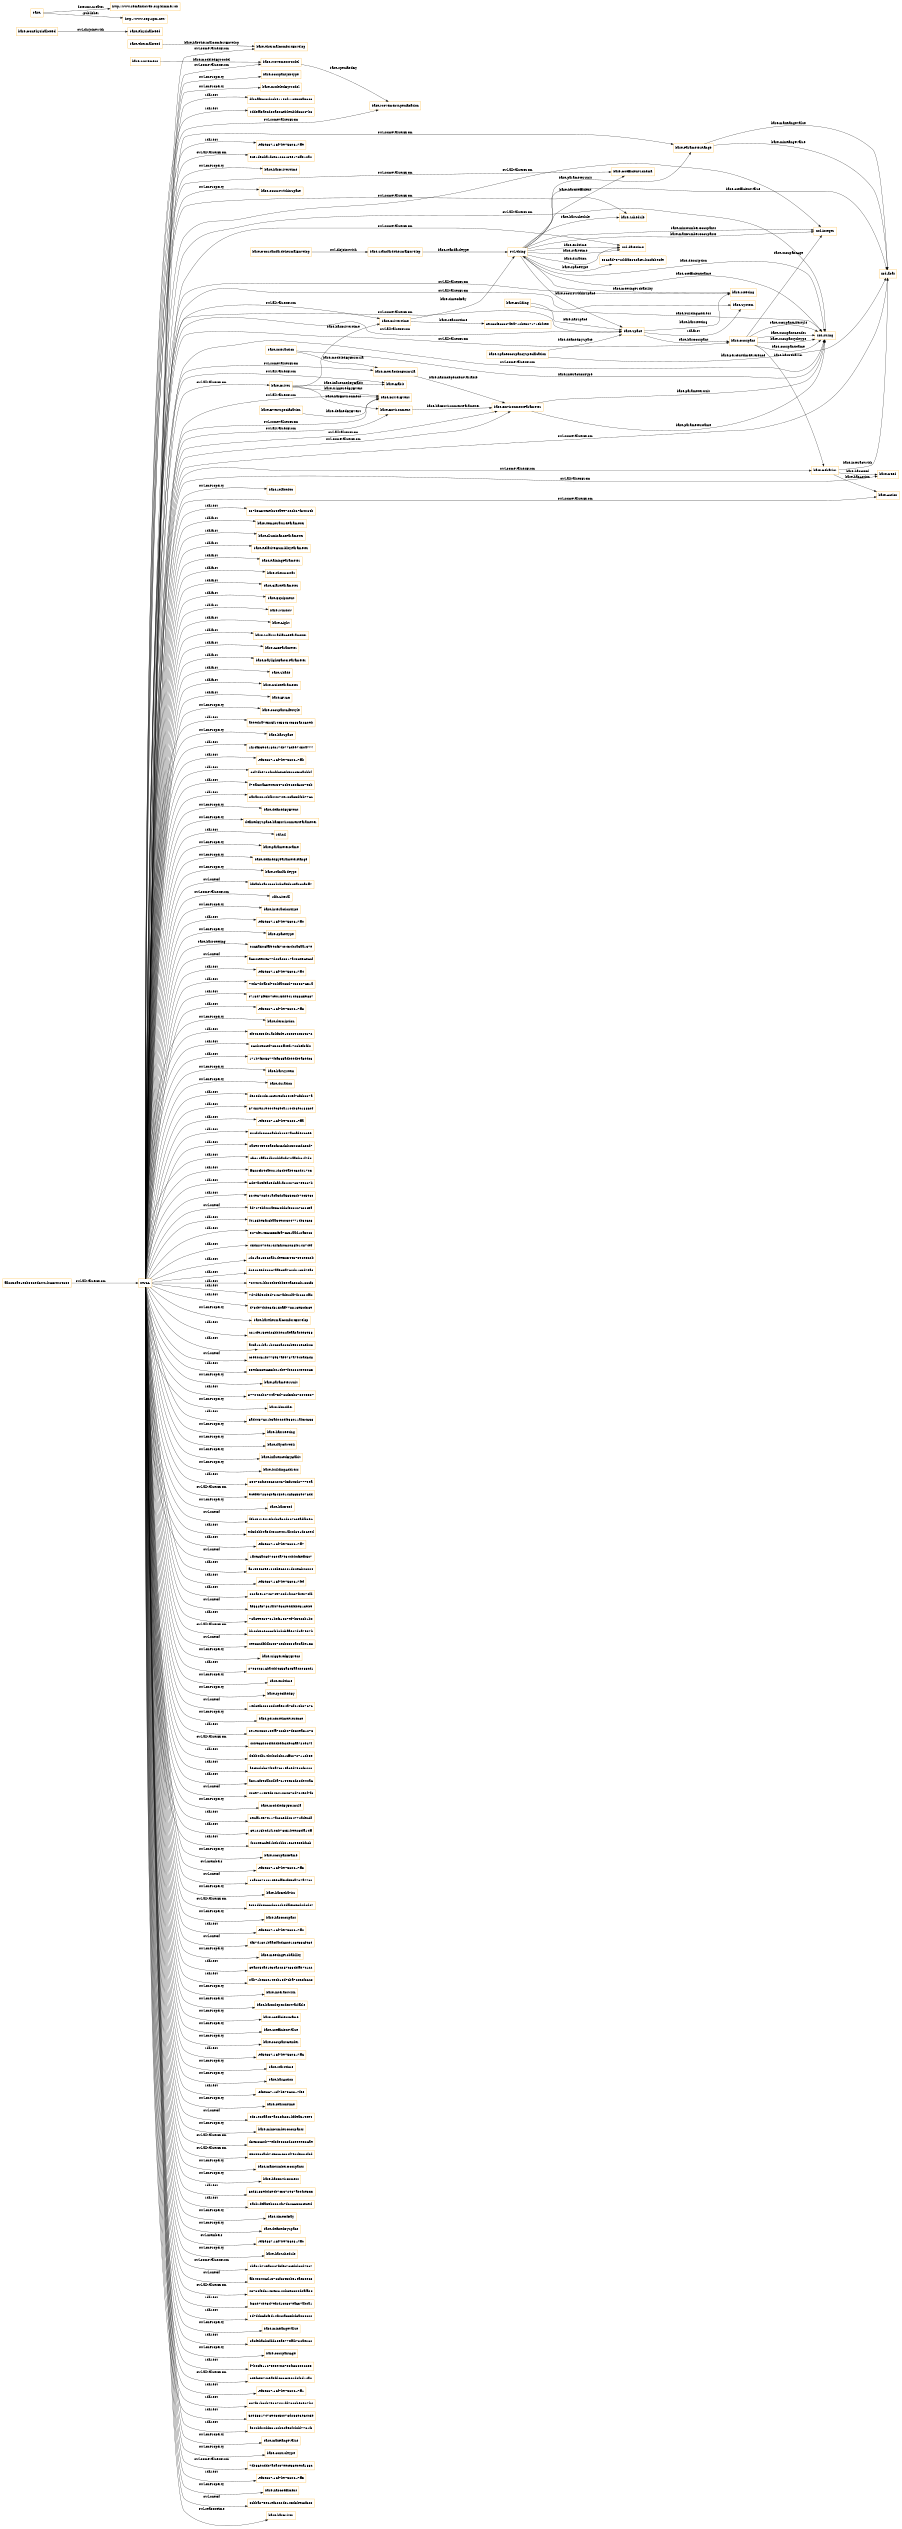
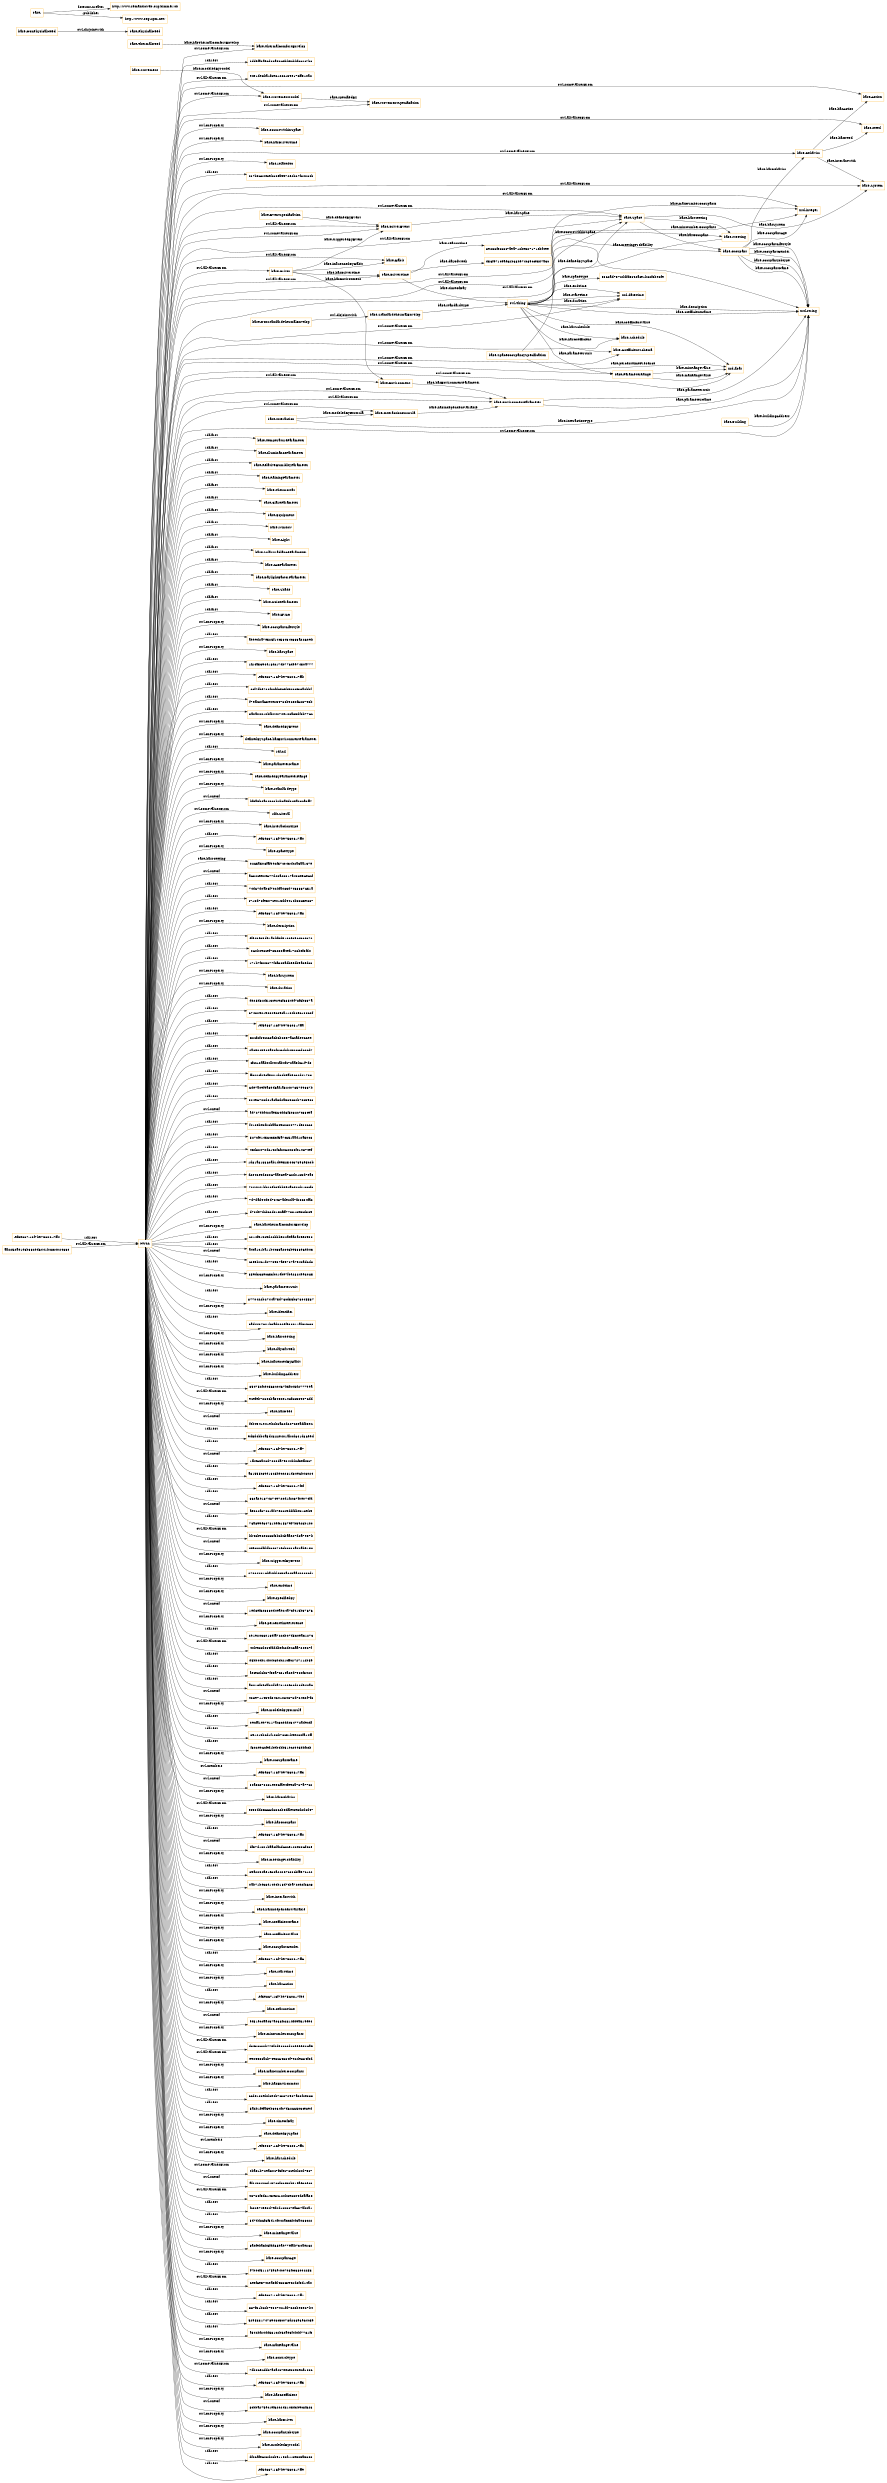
none -> (518, 262)
(570, 323) -> (515, 216)
(694, 331) -> (772, 225)
(884, 390) -> (840, 169)
(164, 1063) -> (99, 1241)
(281, 1159) -> (281, 1063)
(212, 2509) -> (212, 2414)
